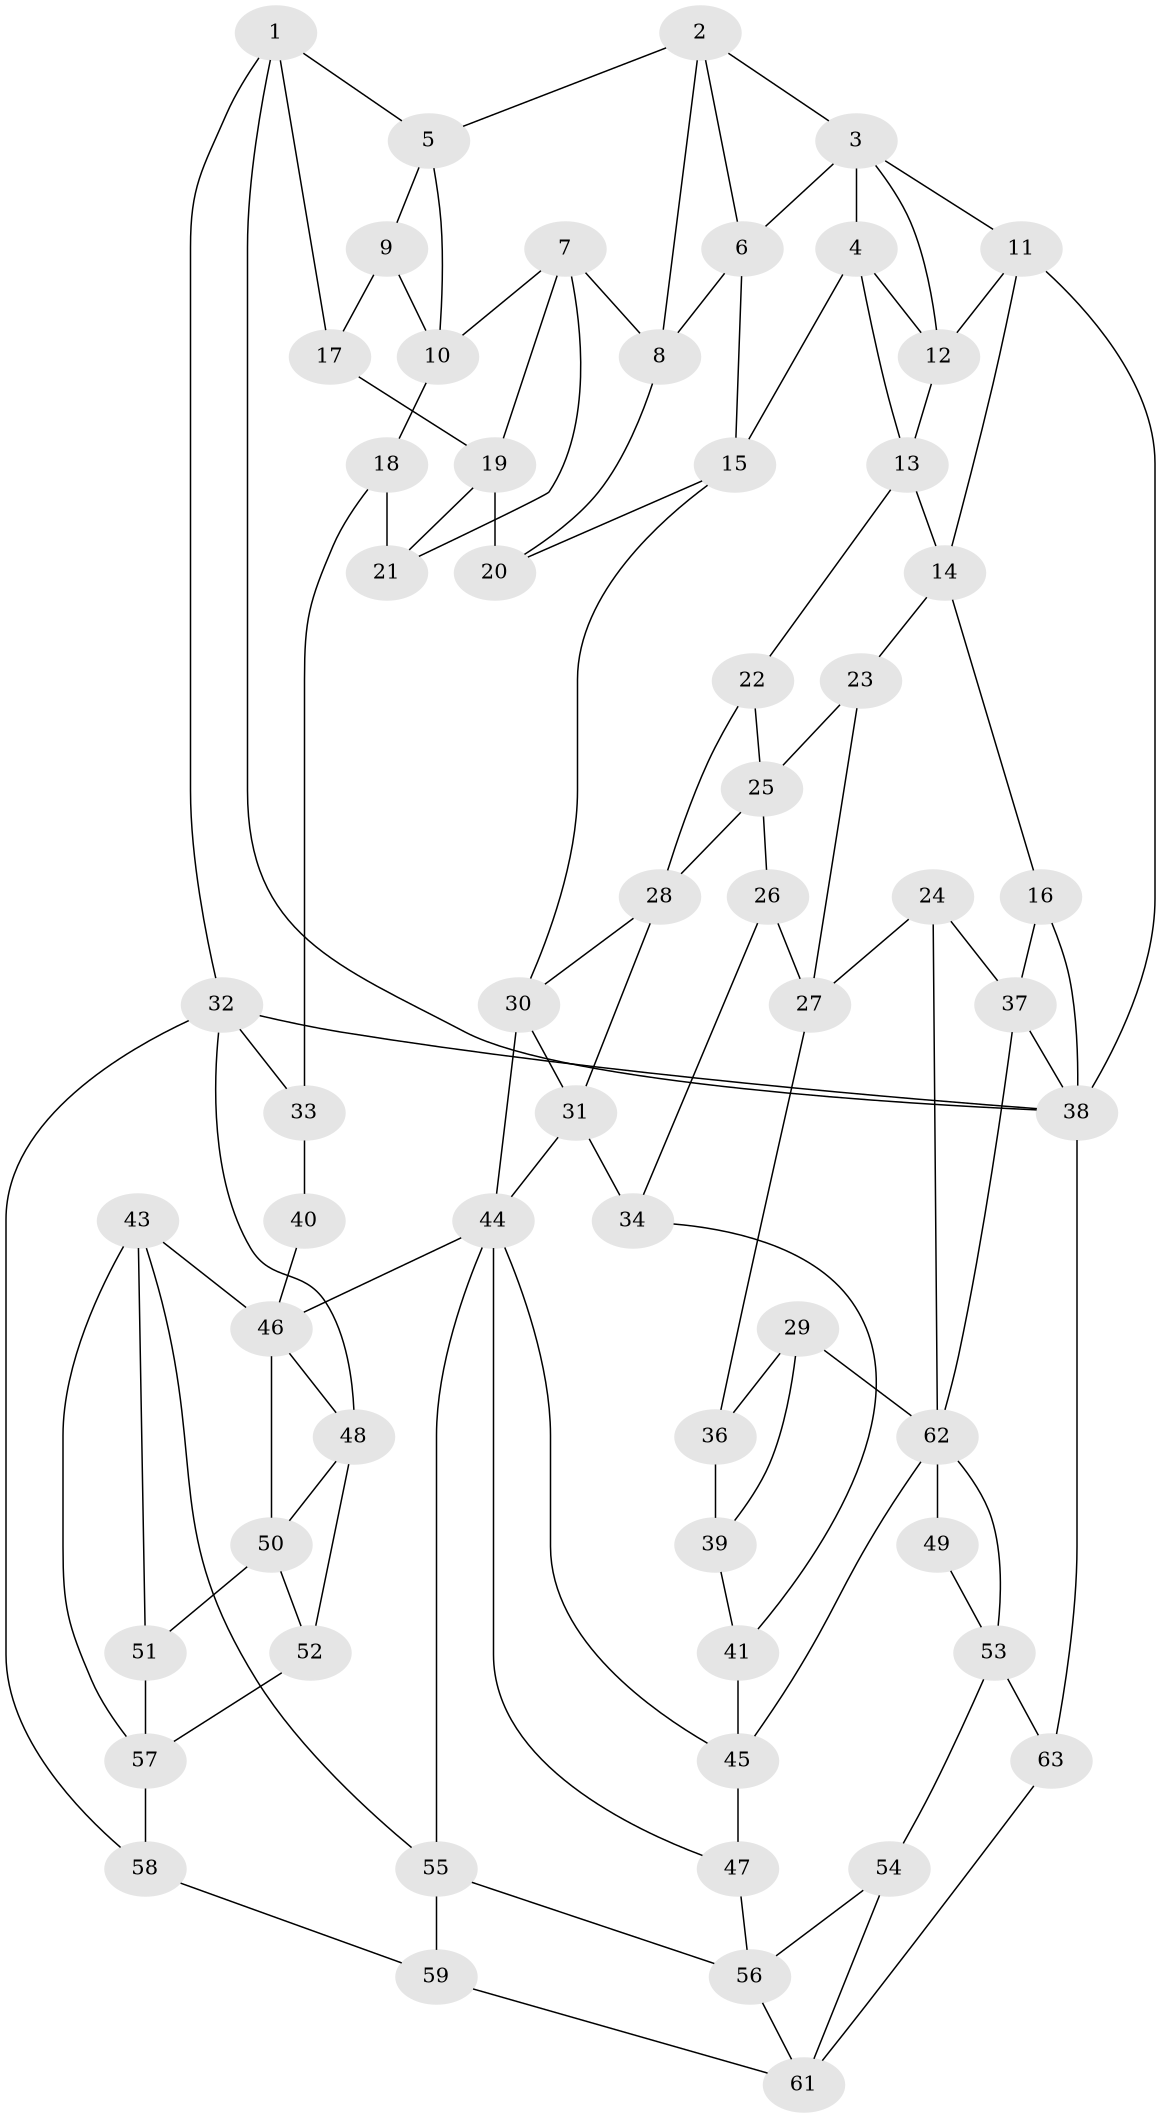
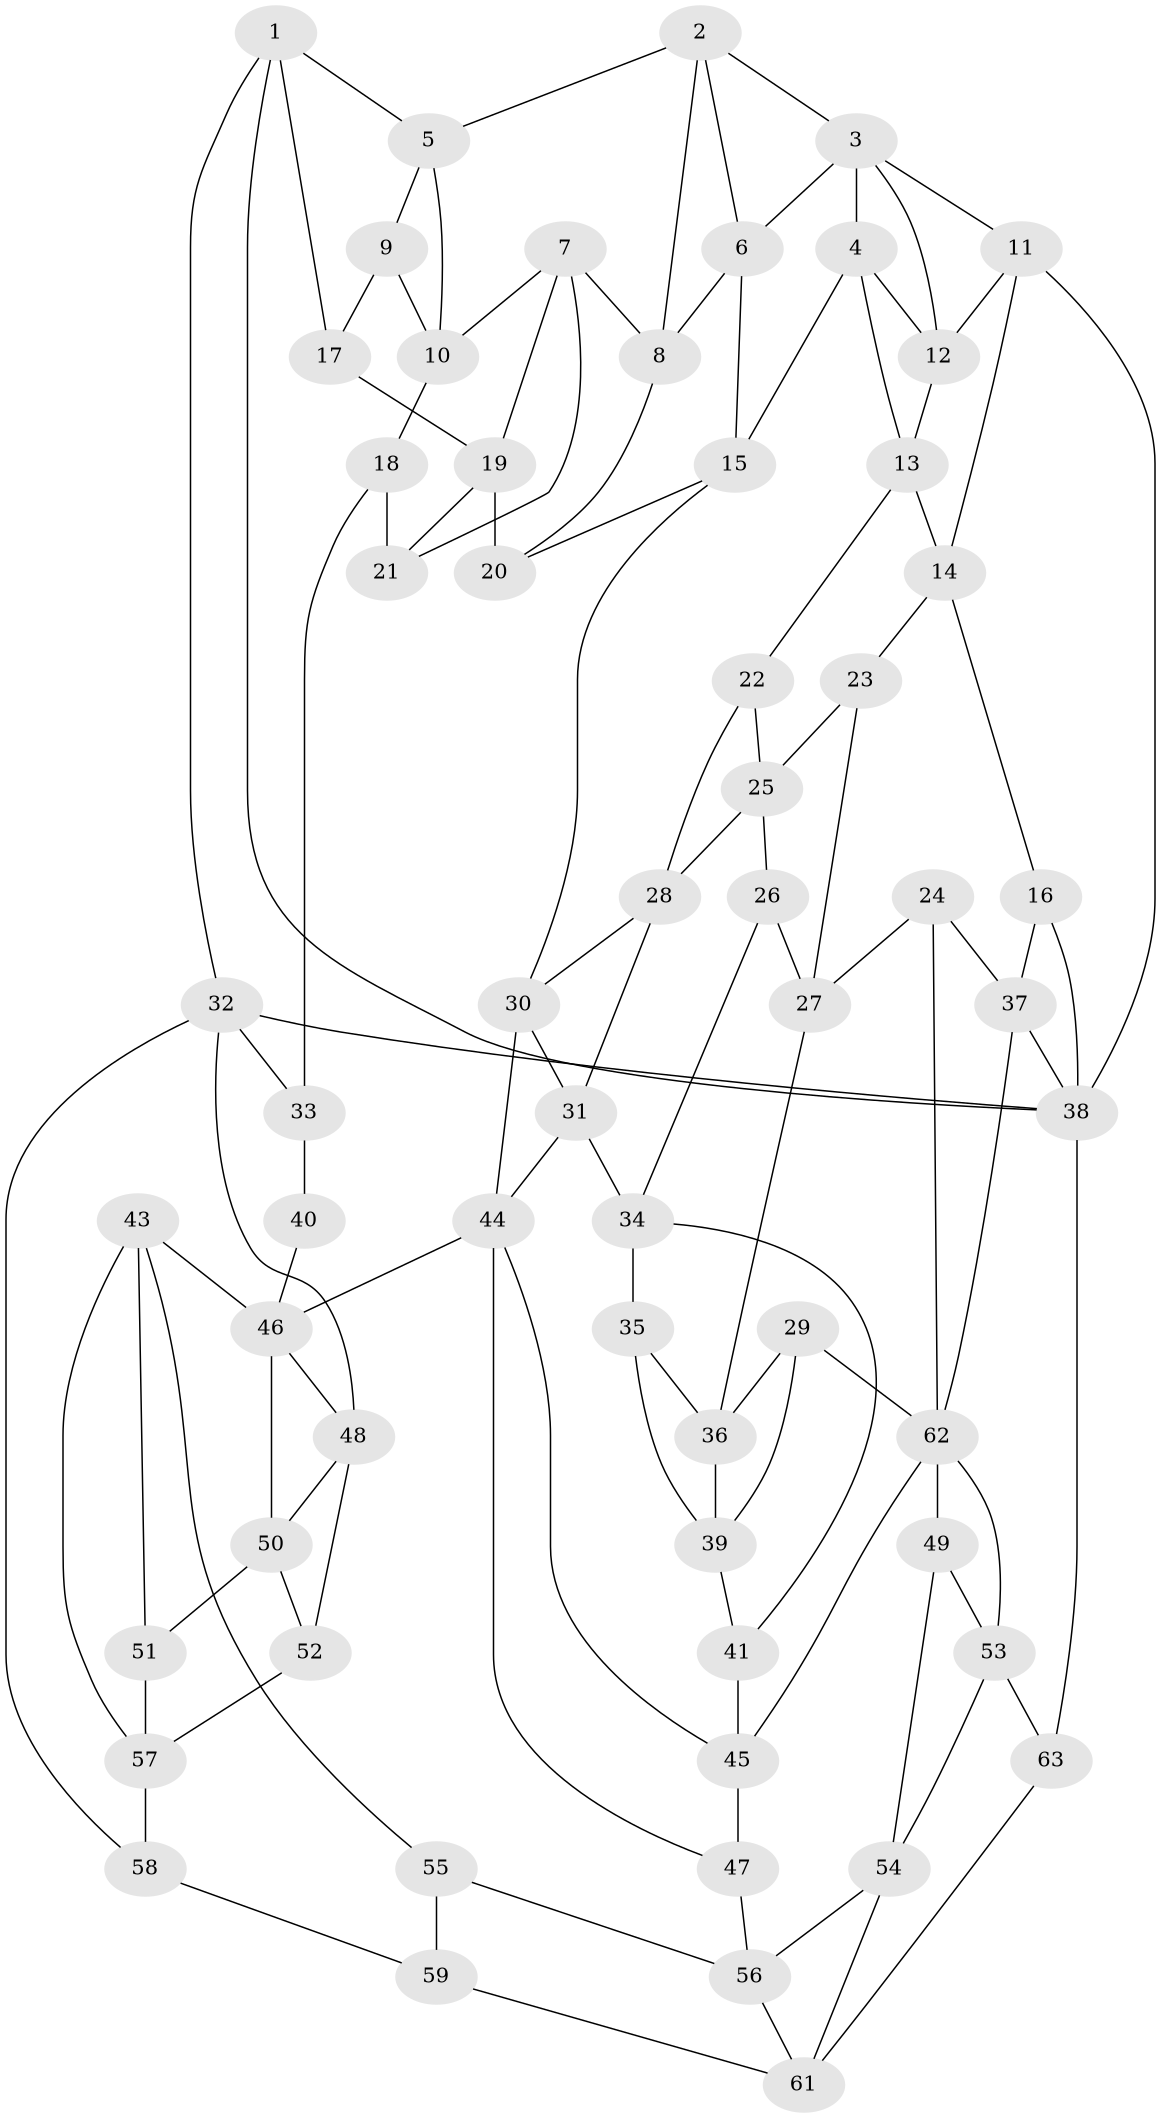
none -> (633, 1329)
(436, 1541) -> none
none -> (913, 1707)
